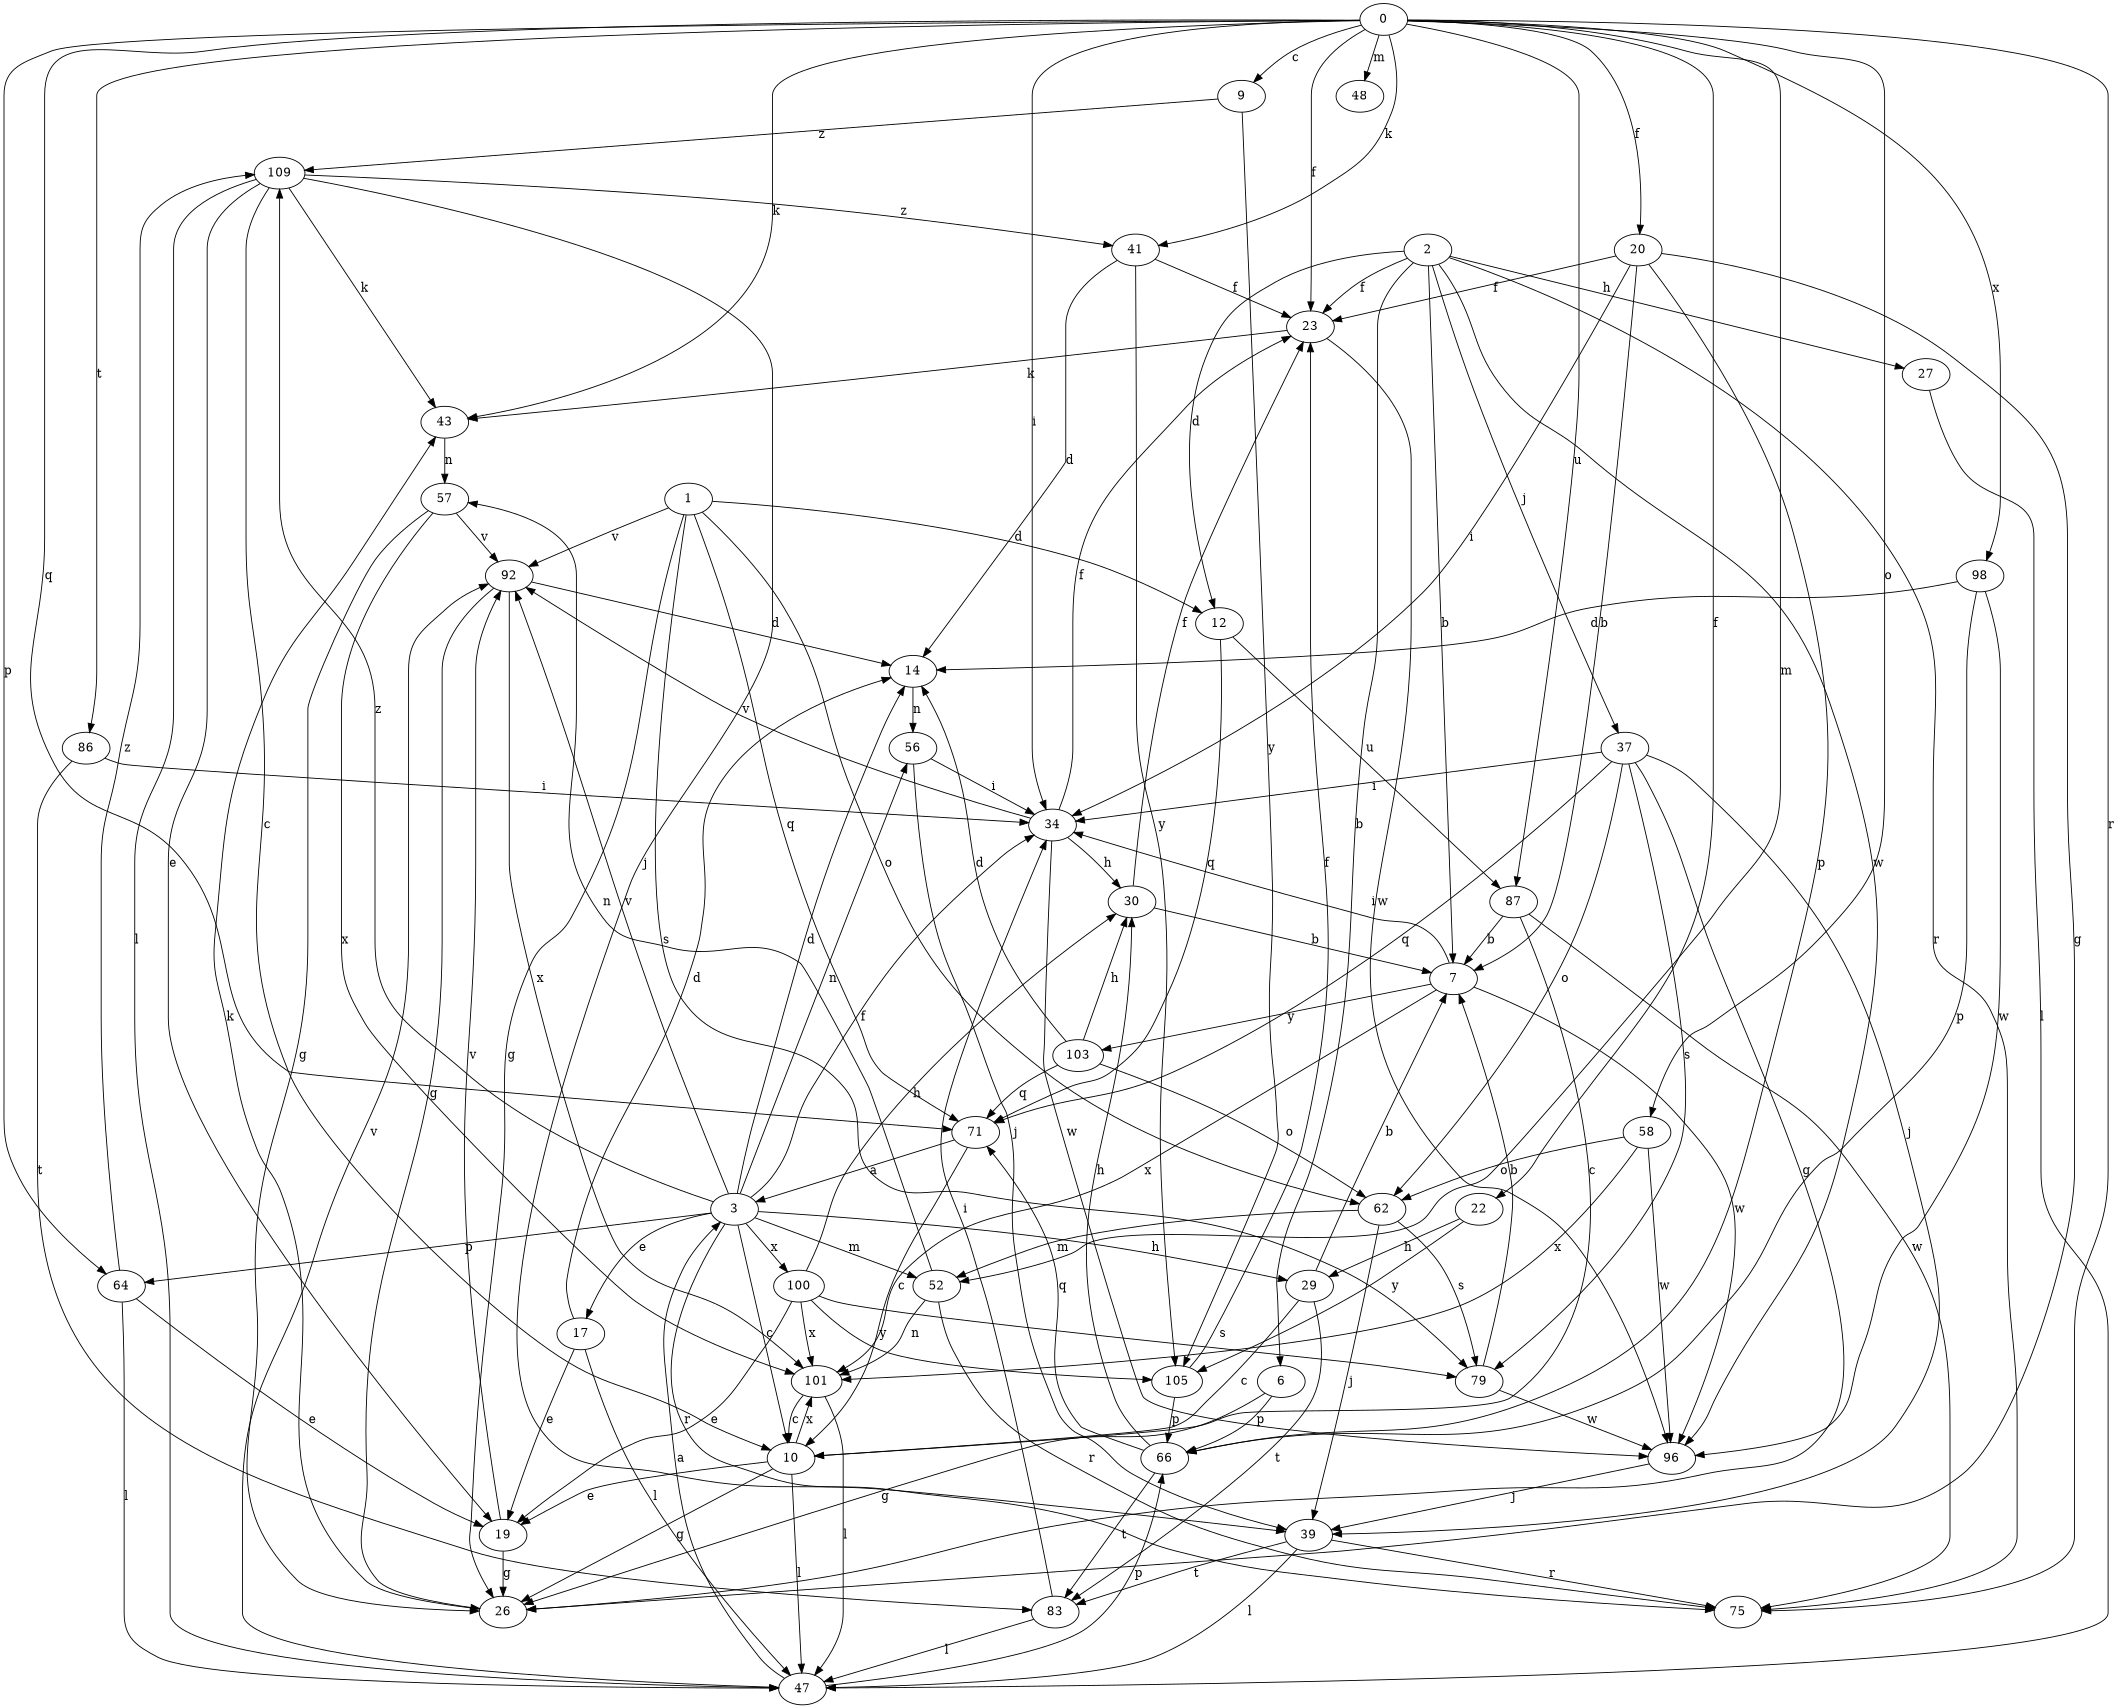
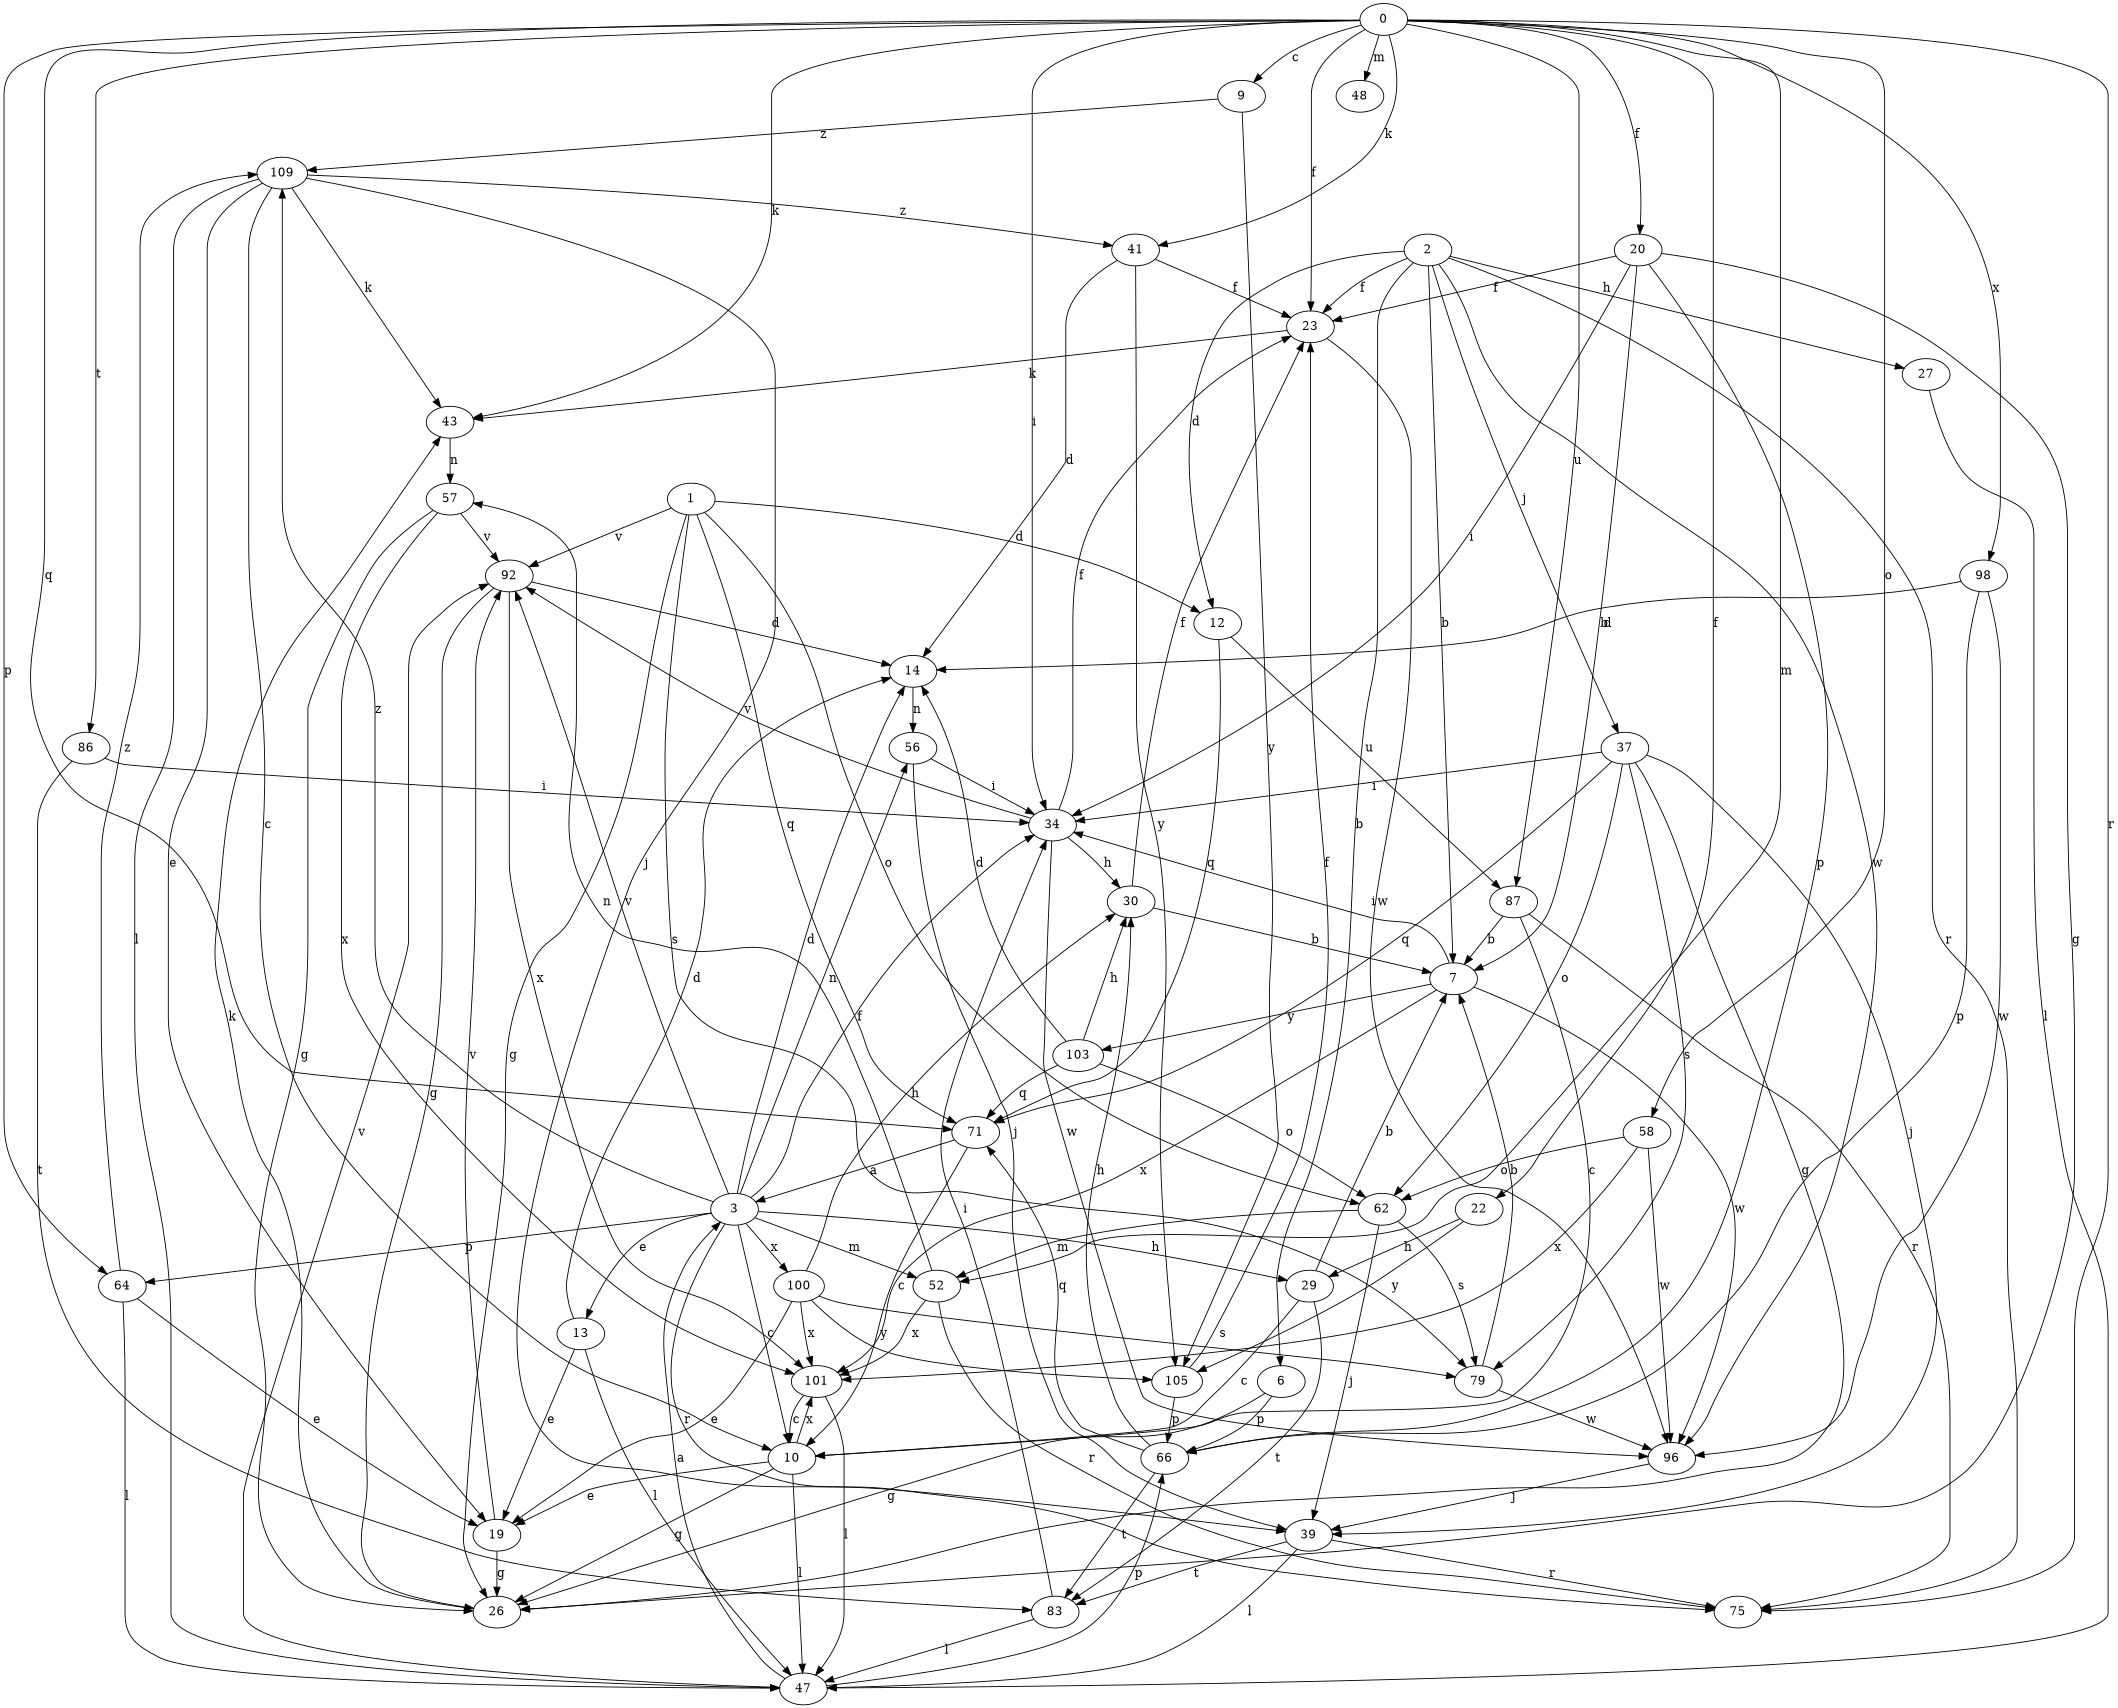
(1918, 1248) -> (1915, 1248)
(581, 1334) -> (581, 1334)
(916, 1334) -> (916, 1334)
